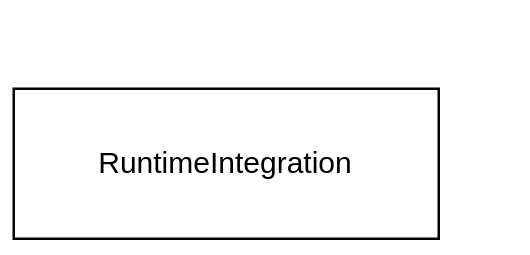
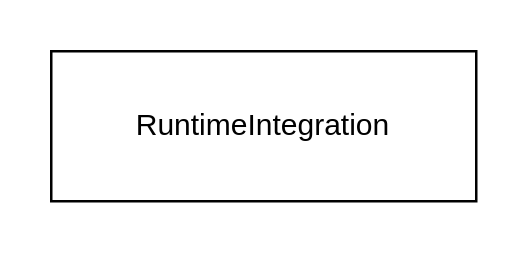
(226, 164) -> (264, 126)
